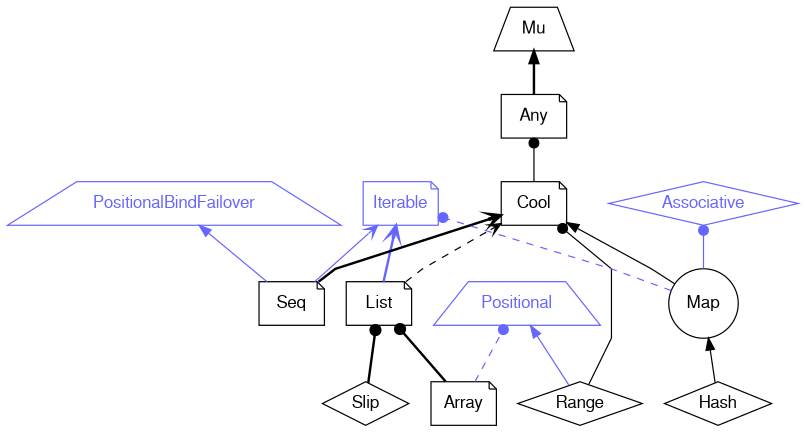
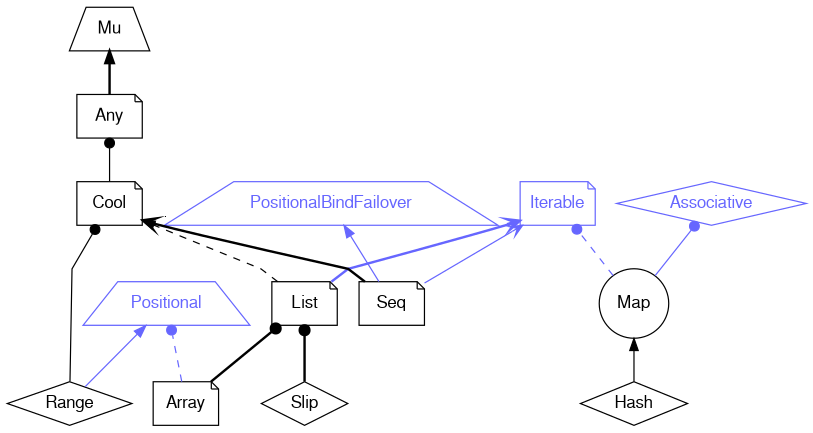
(447, 255) -> (217, 251)
(627, 255) -> none
